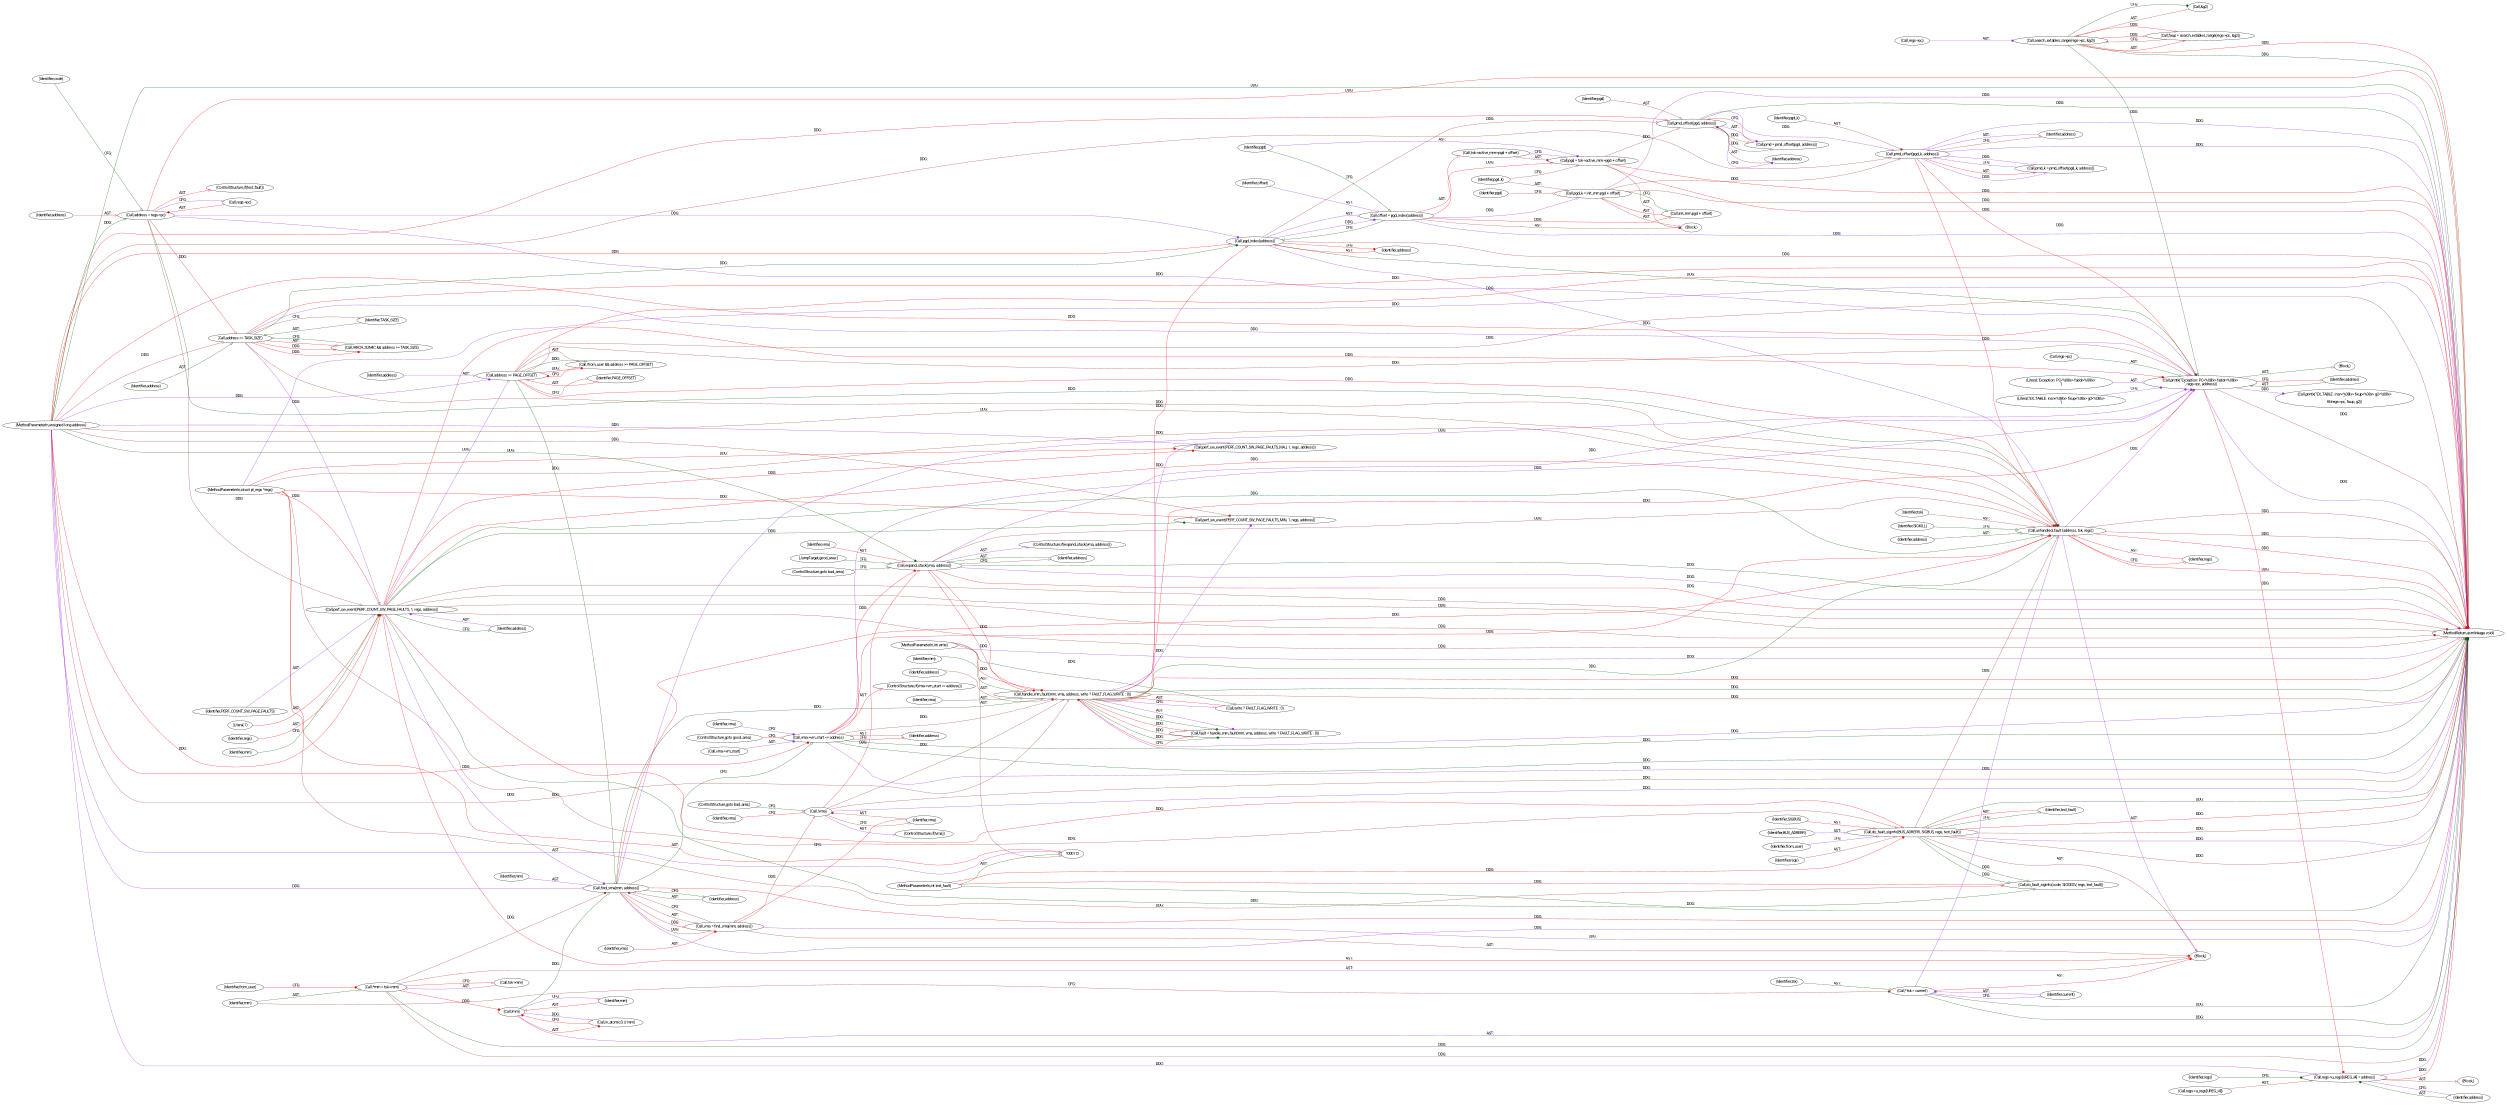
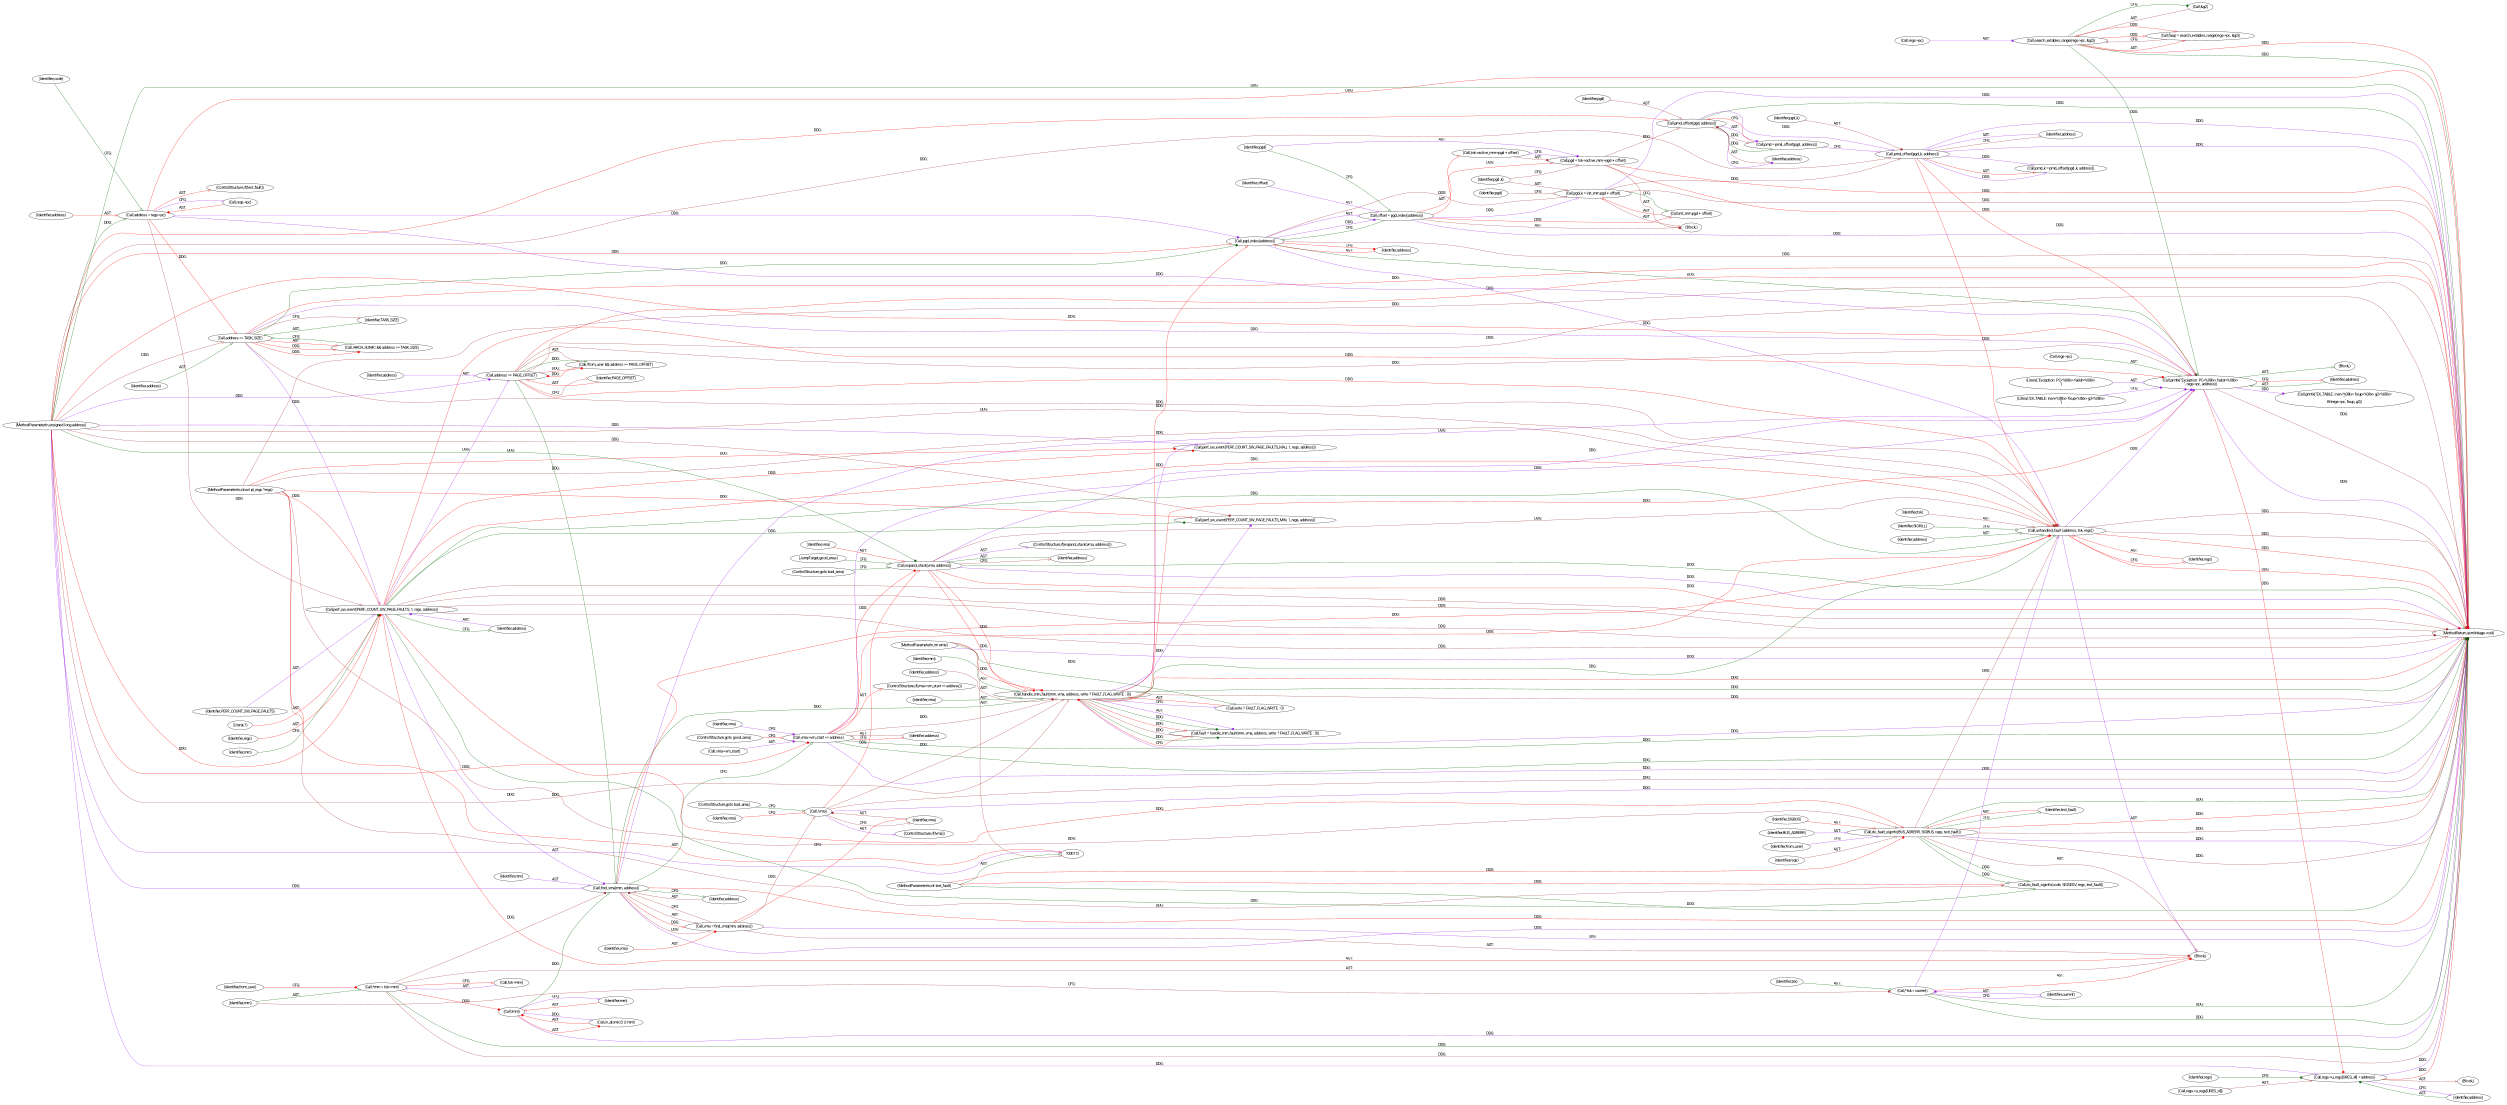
(1446, 131) -> (1413, 193)
(1976, 164) -> (1850, 150)
(1461, 305) -> (1461, 305)
(556, 374) -> (556, 374)
(1048, 392) -> none
(556, 1020) -> (556, 1020)
(1491, 1033) -> (1491, 1033)
